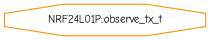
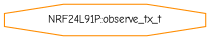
(105, 20) -> (105, 20)
